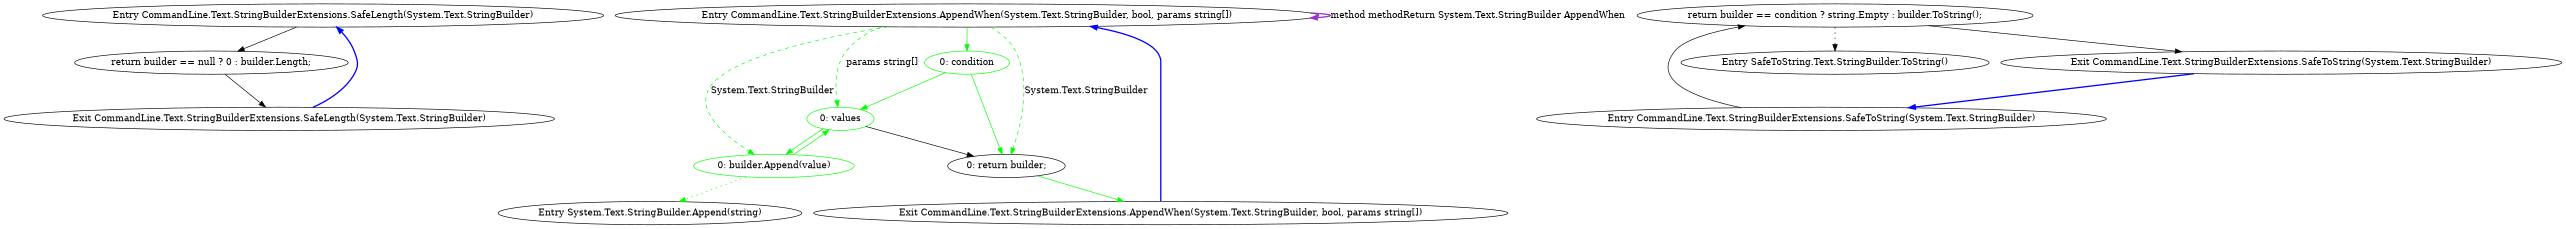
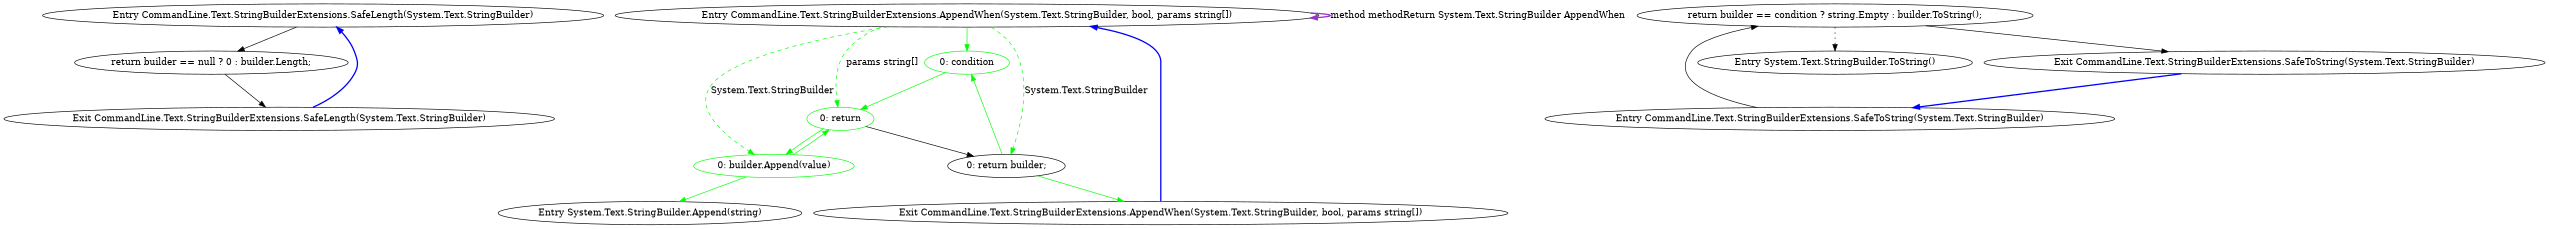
(1835, 63) -> (1835, 63)
(986, 111) -> (988, 117)
(840, 119) -> (840, 119)
(716, 188) -> (716, 188)
